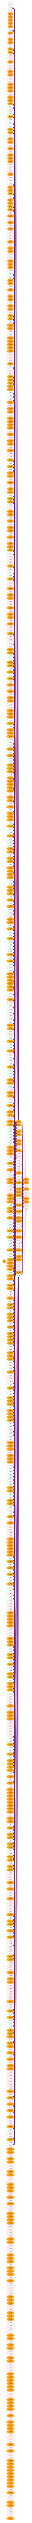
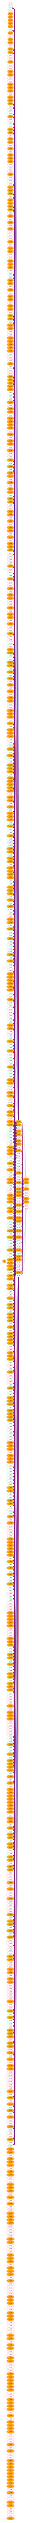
(10, 1969) -> (10, 1969)
(10, 2165) -> (10, 2165)
